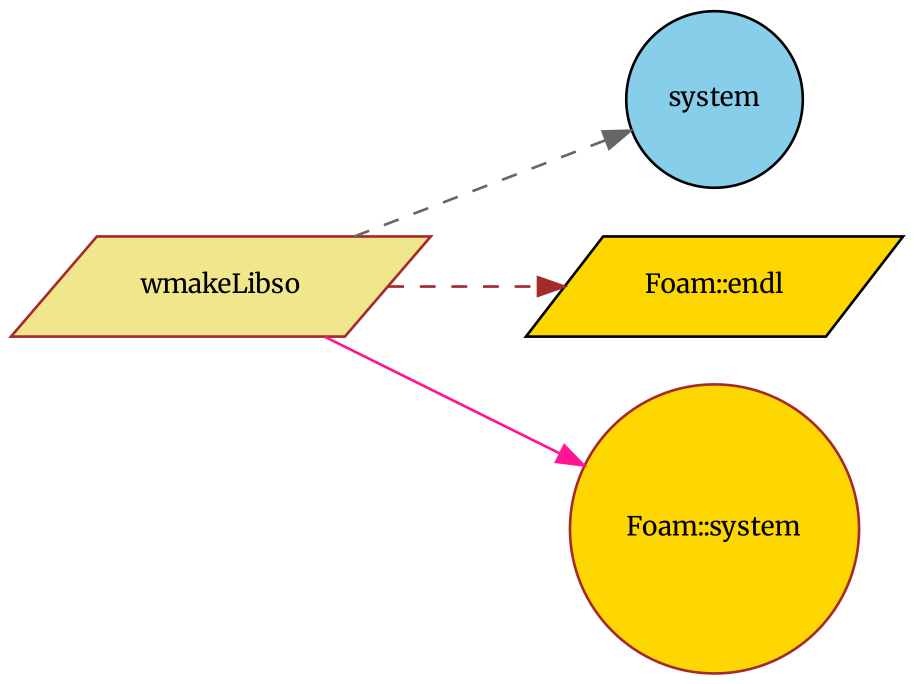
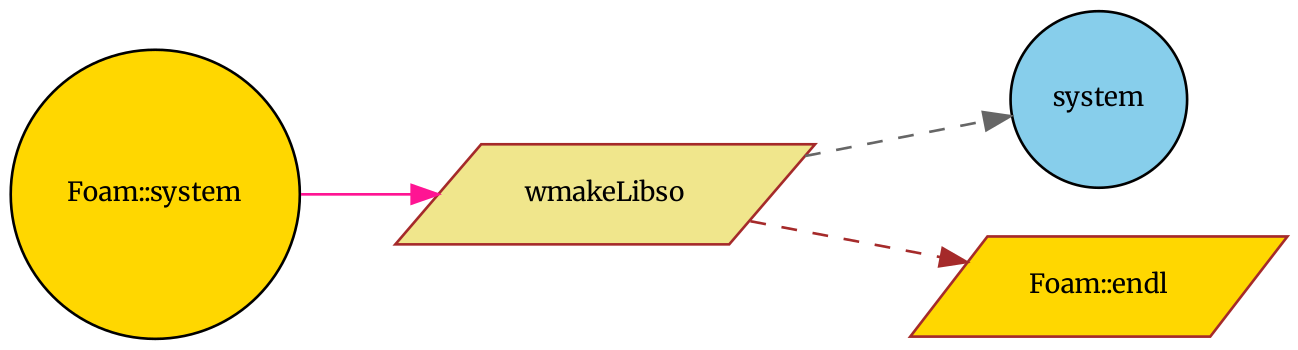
(715, 287) -> (1099, 287)
(442, 395) -> (356, 194)
(715, 529) -> (155, 194)
